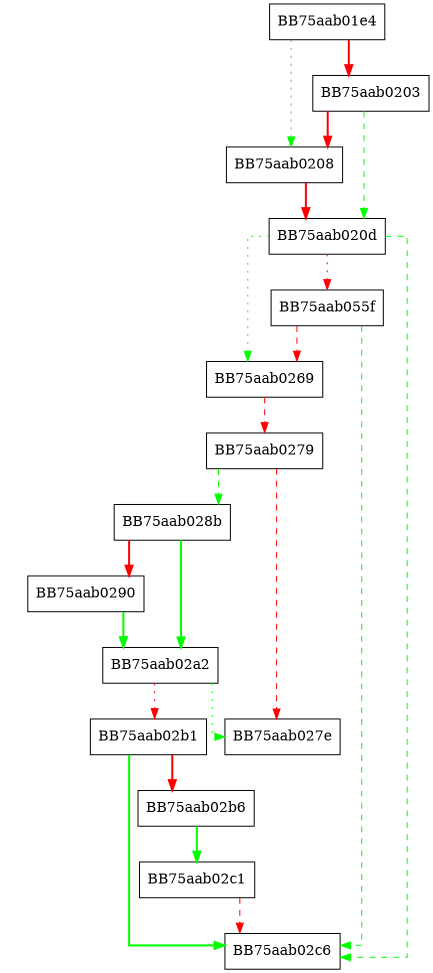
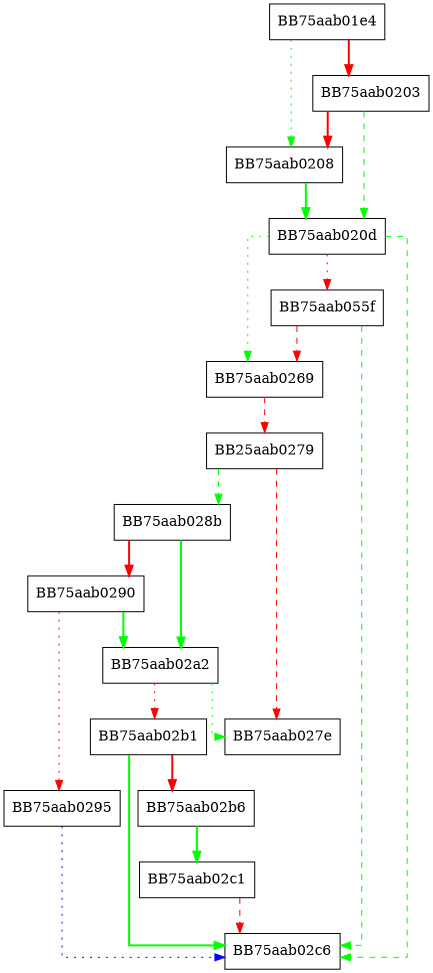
(306, 196) -> (306, 196)
(265, 451) -> (265, 451)
none -> (62, 808)
